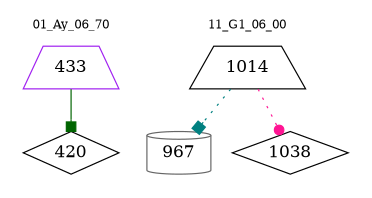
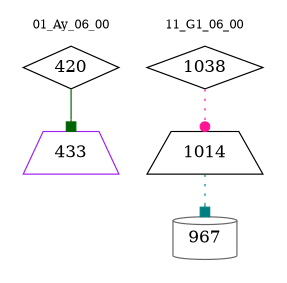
(71, 25) -> (71, 25)
(71, 104) -> (71, 104)
(268, 107) -> (205, 106)
